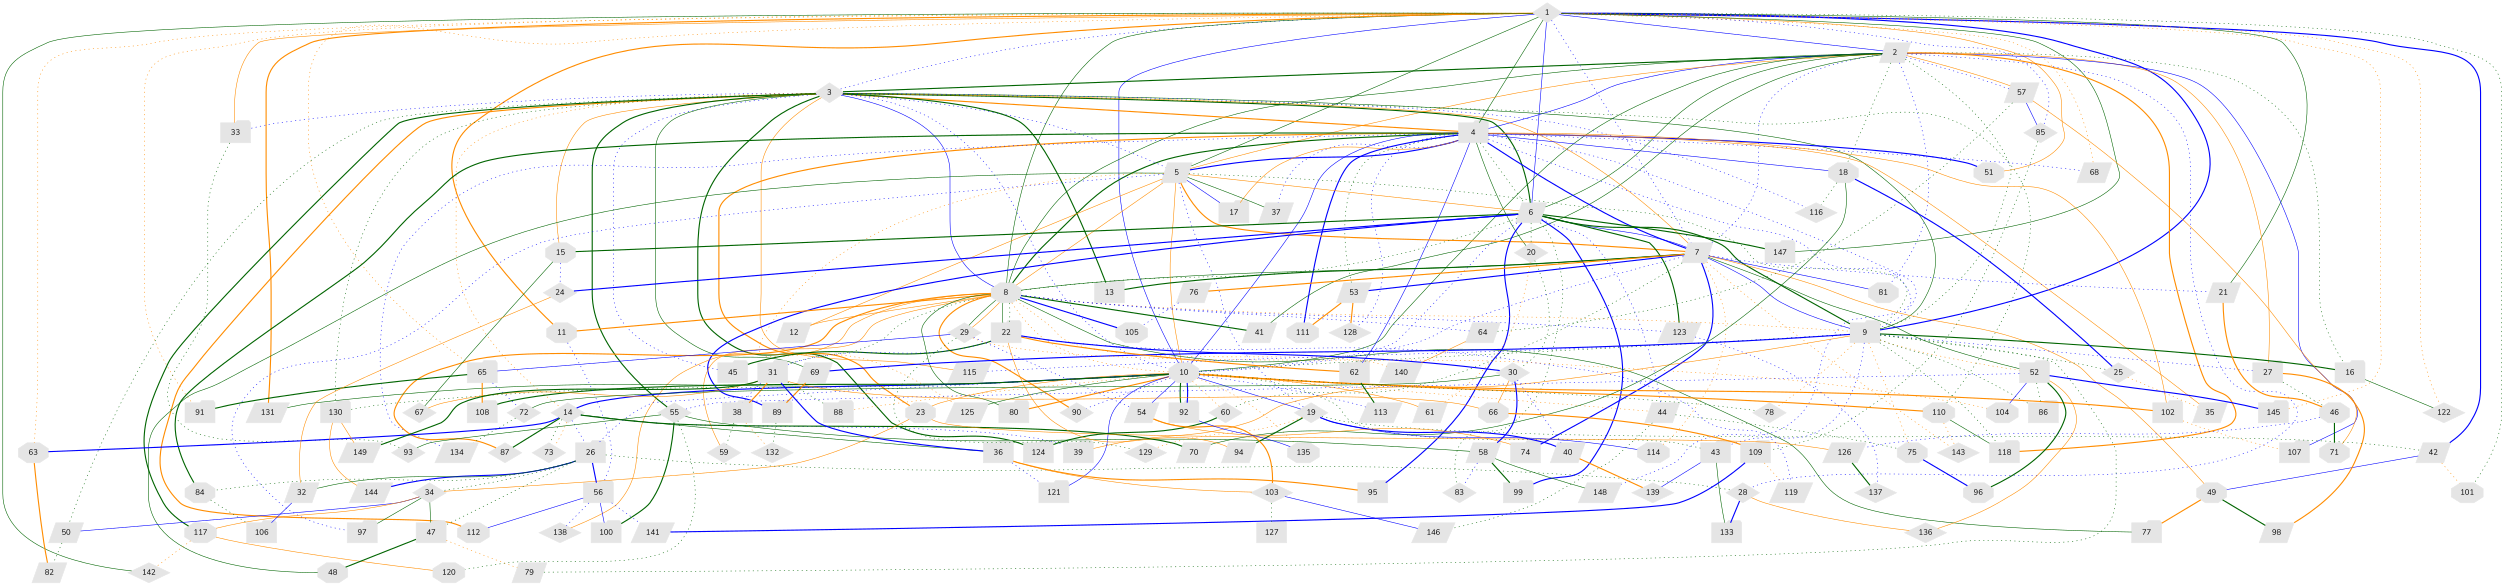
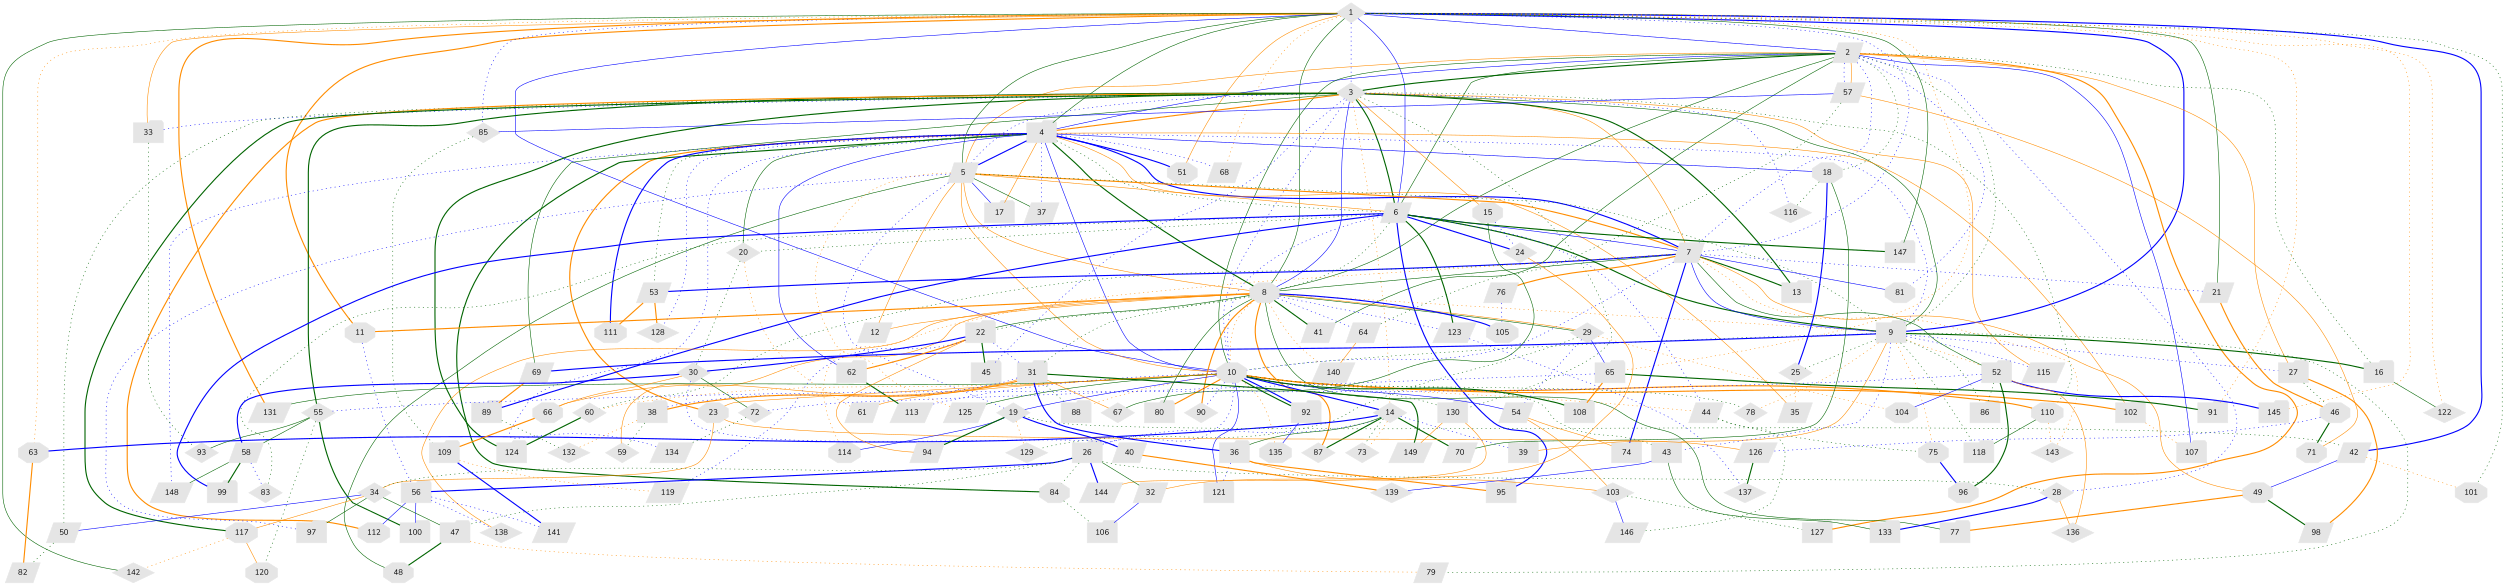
(1047, 233) -> none
(2170, 258) -> (2266, 389)
(1264, 446) -> (1574, 453)
